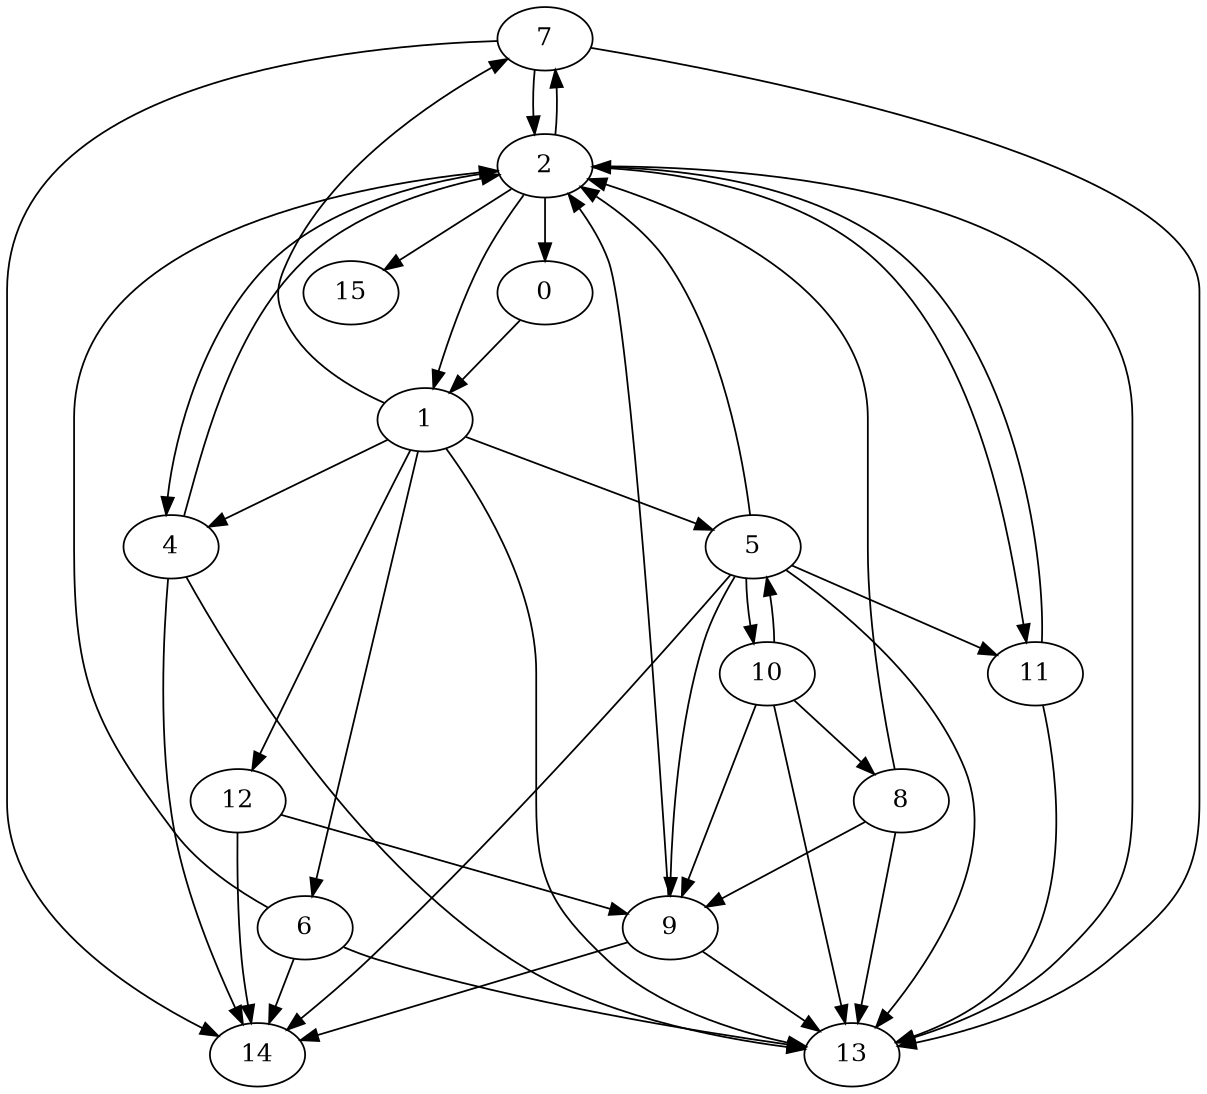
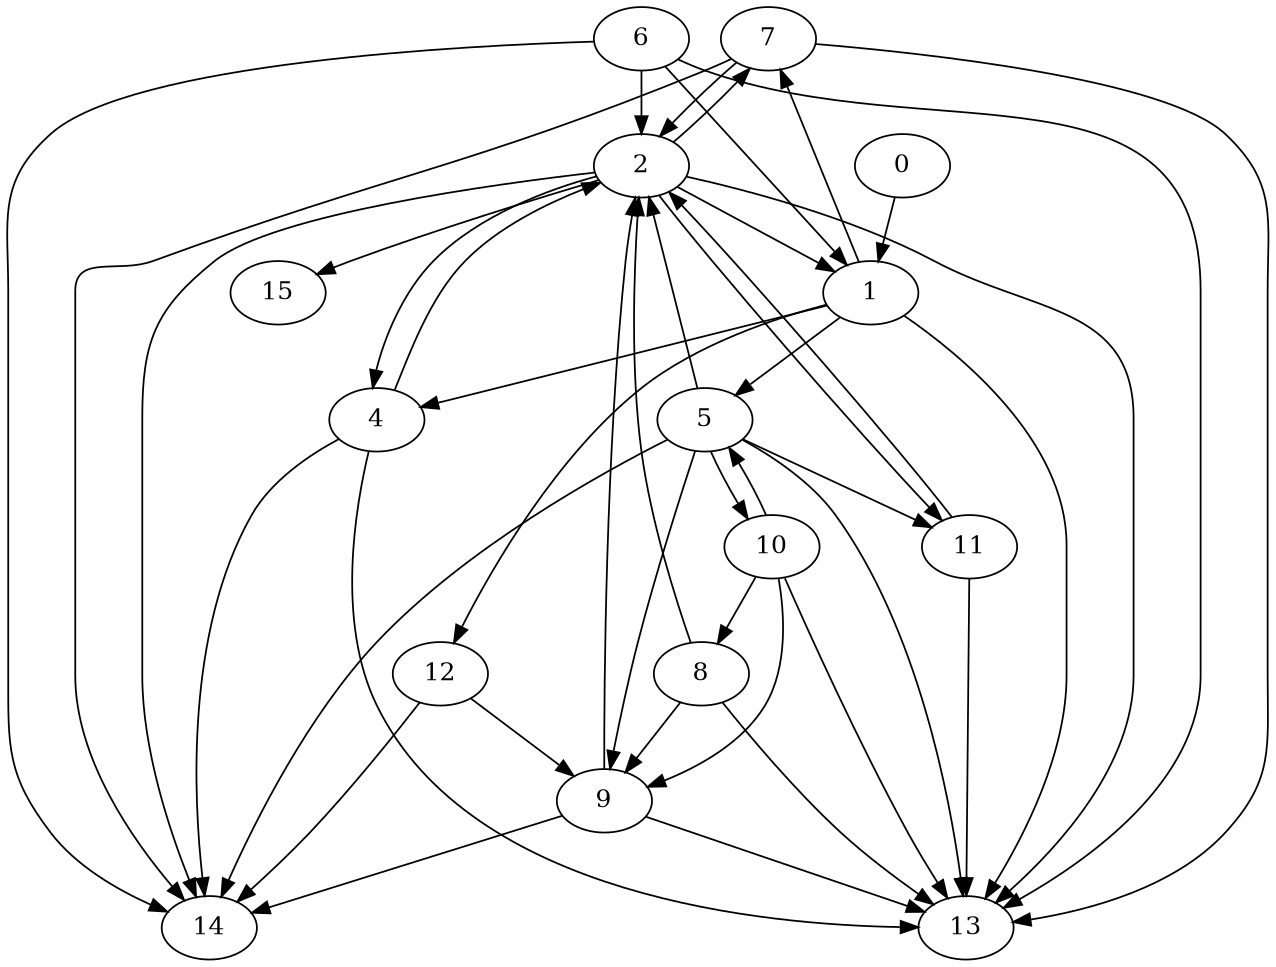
(545, 221) -> (146, 365)
(367, 665) -> (750, 159)
